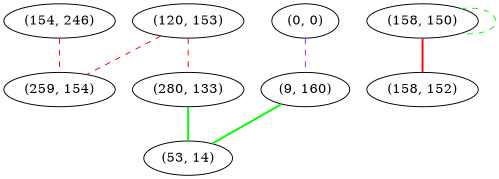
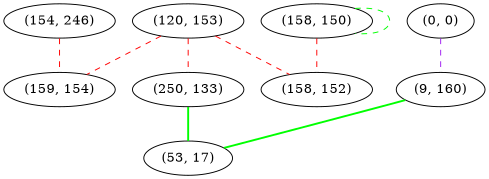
none -> (253, 55)
(423, 55) -> (317, 55)
(60, 90) -> (60, 90)
(188, 90) -> (188, 90)
(188, 158) -> (188, 158)
